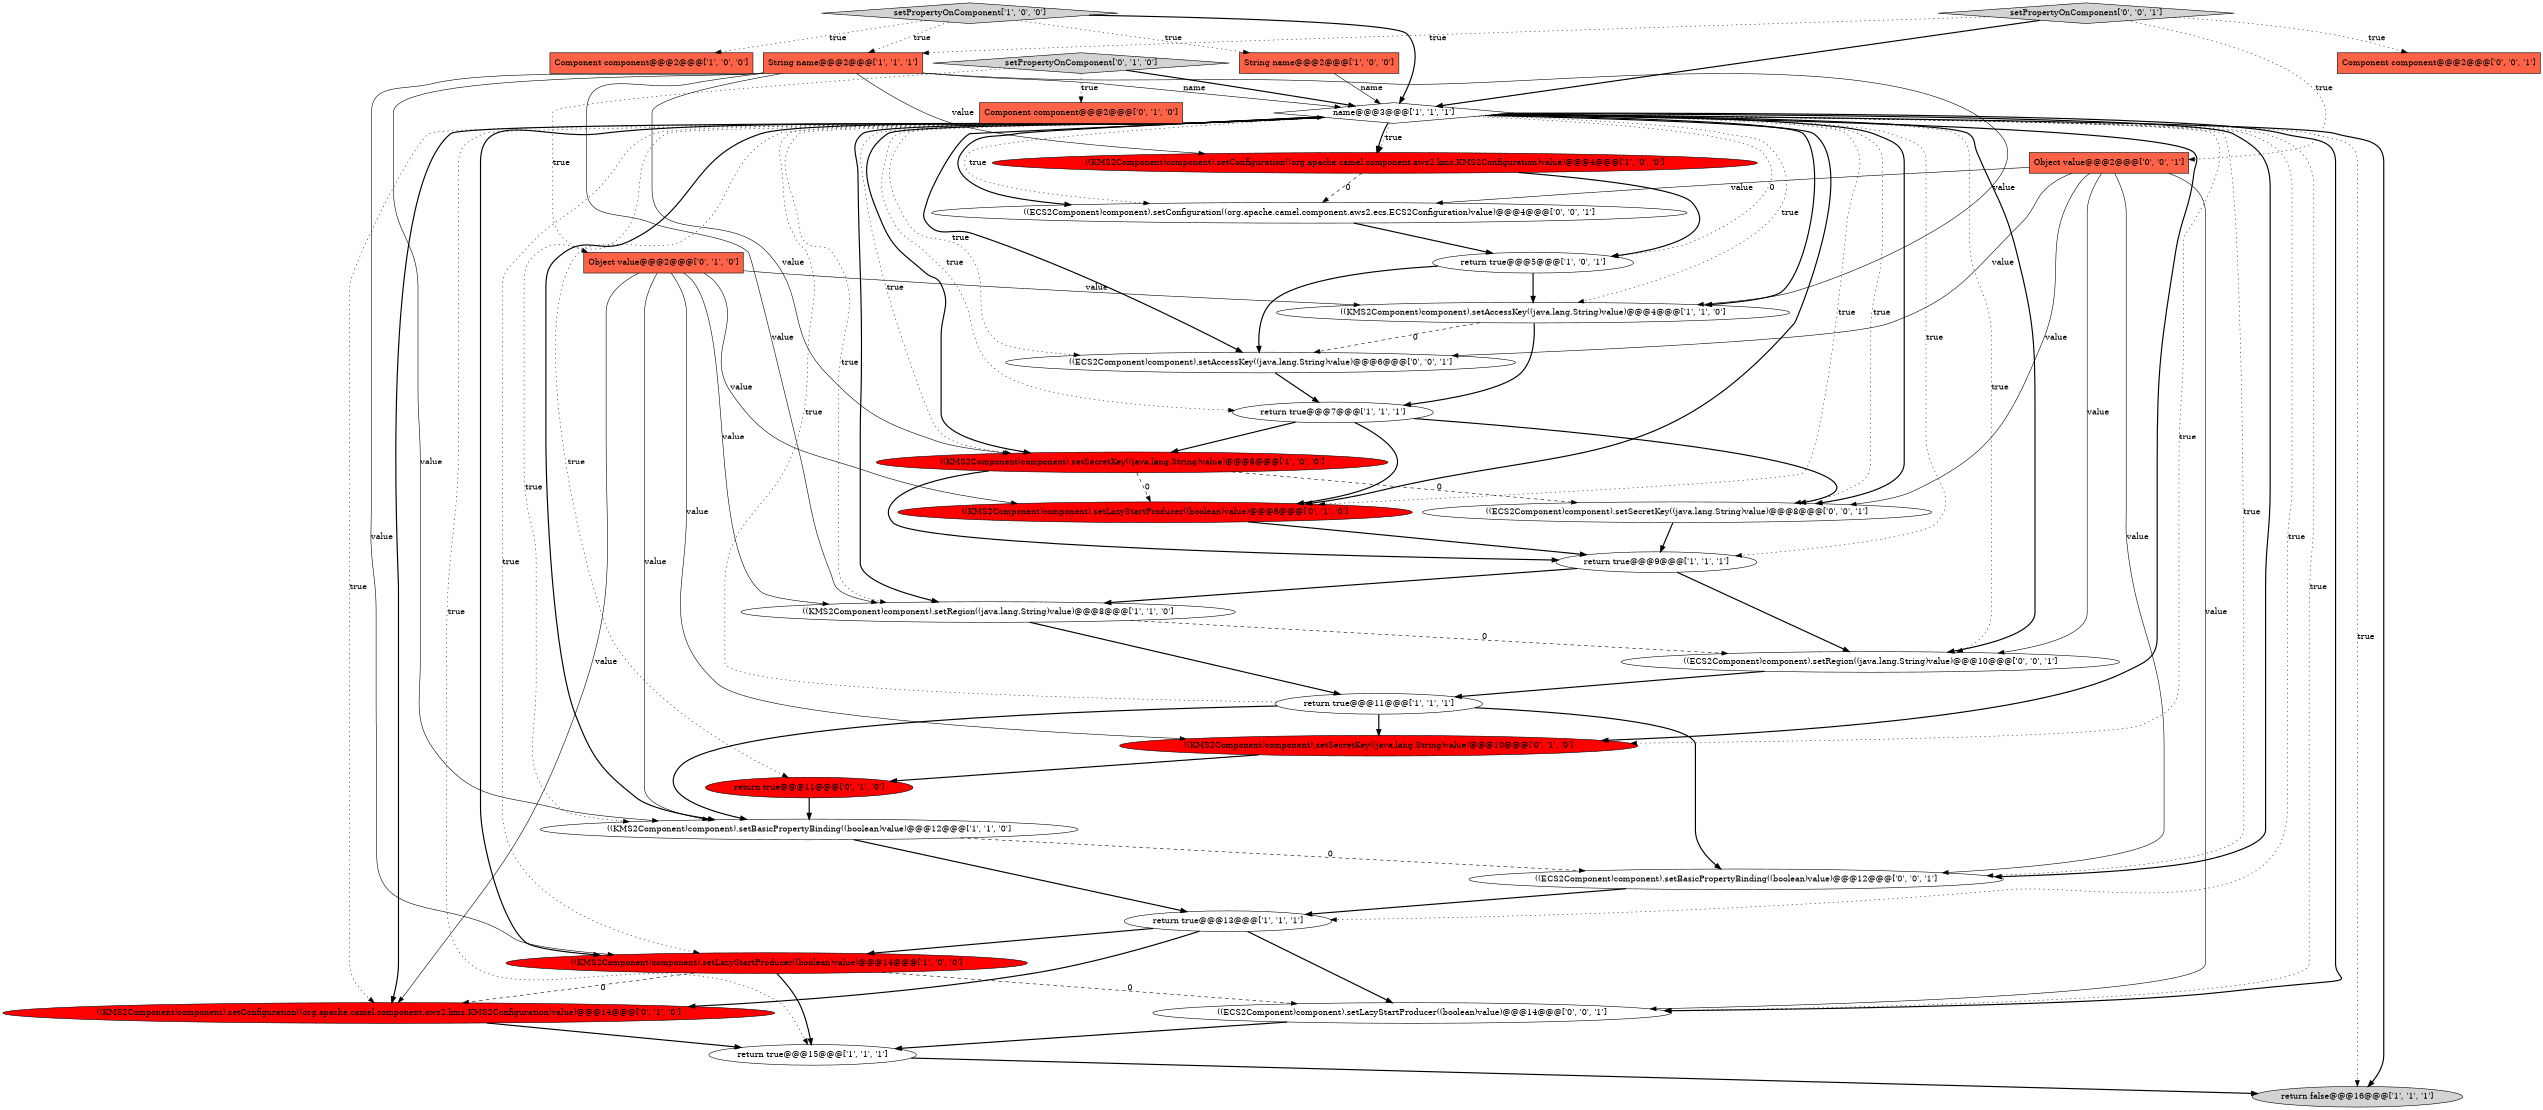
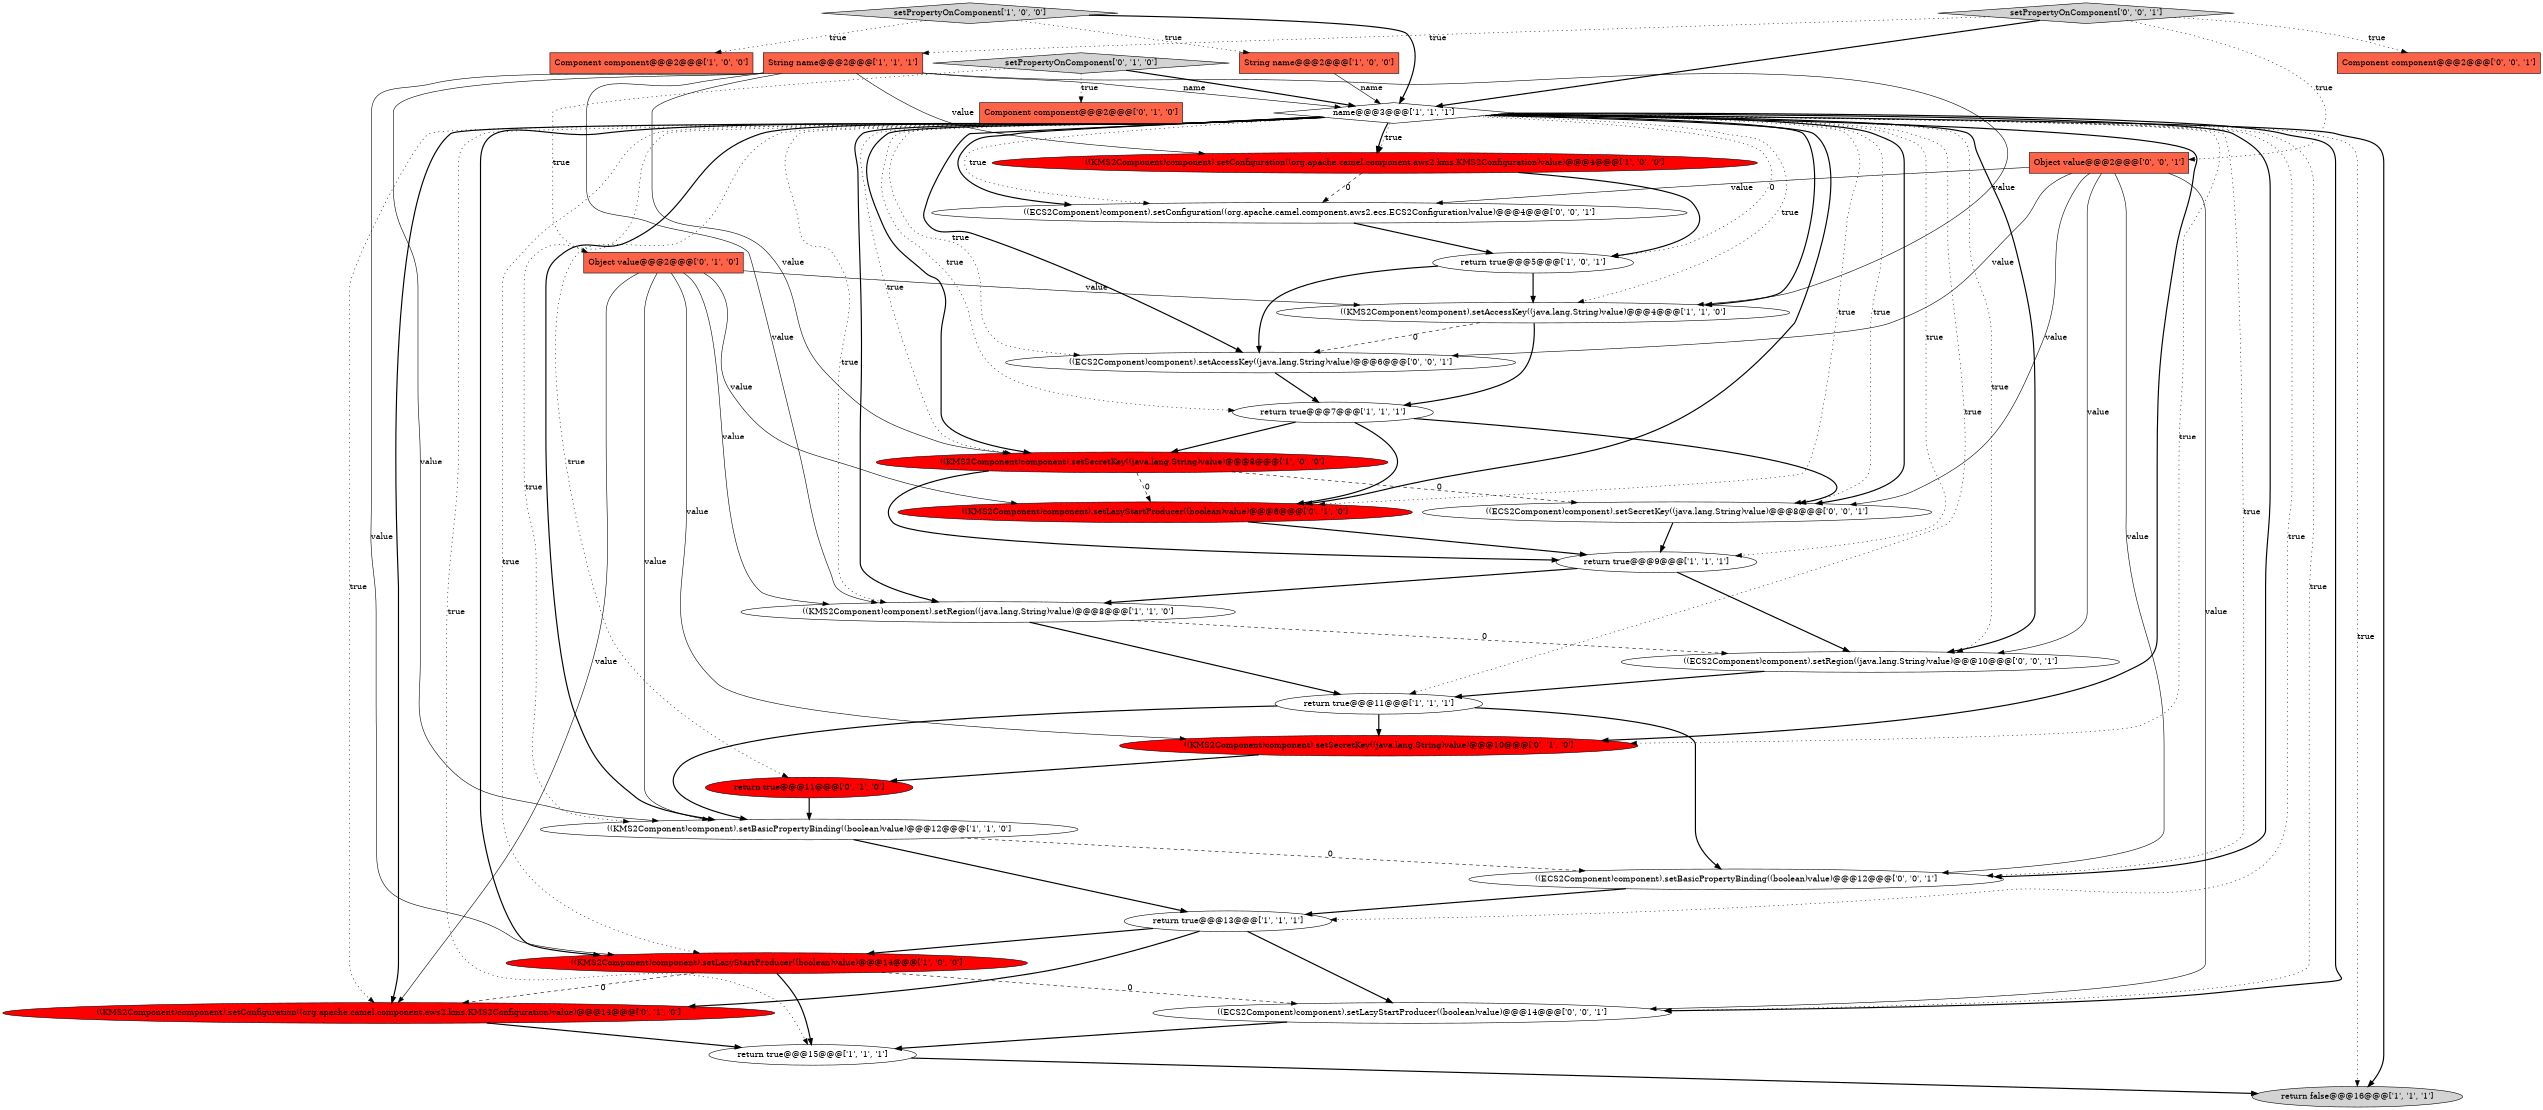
(911, 36) -> none
(803, 416) -> (1963, 391)
